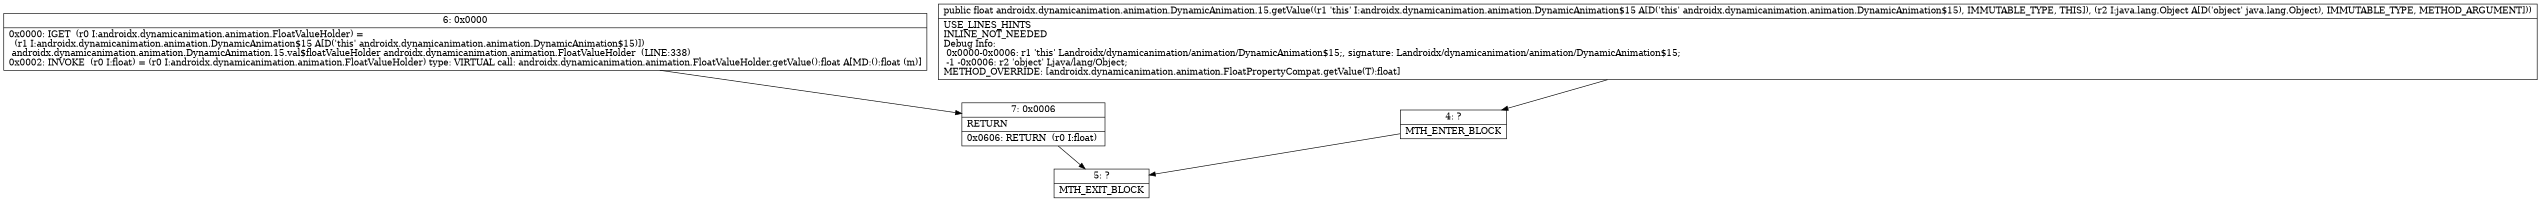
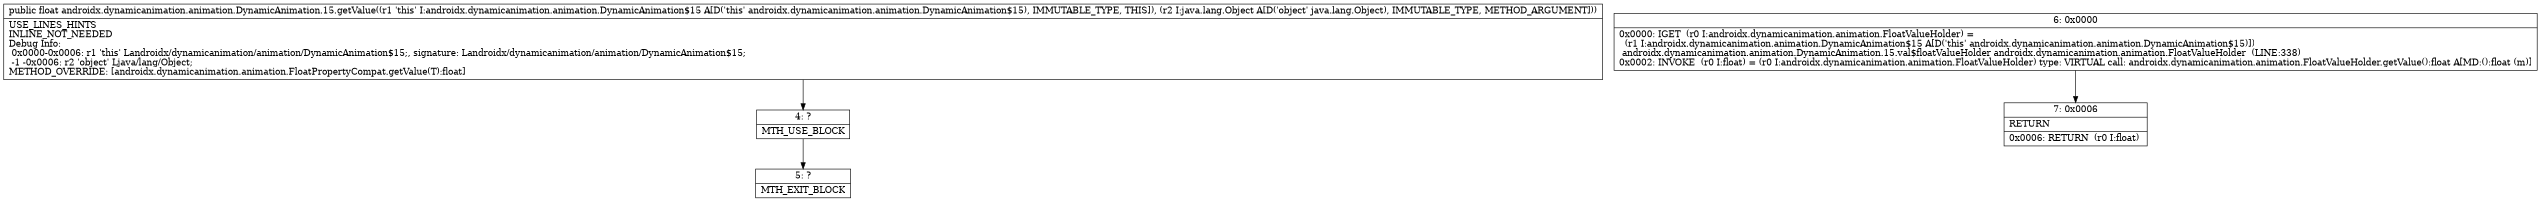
(1453, 131) -> (803, 131)
(1033, 138) -> (2076, 138)
(1069, 155) -> none
